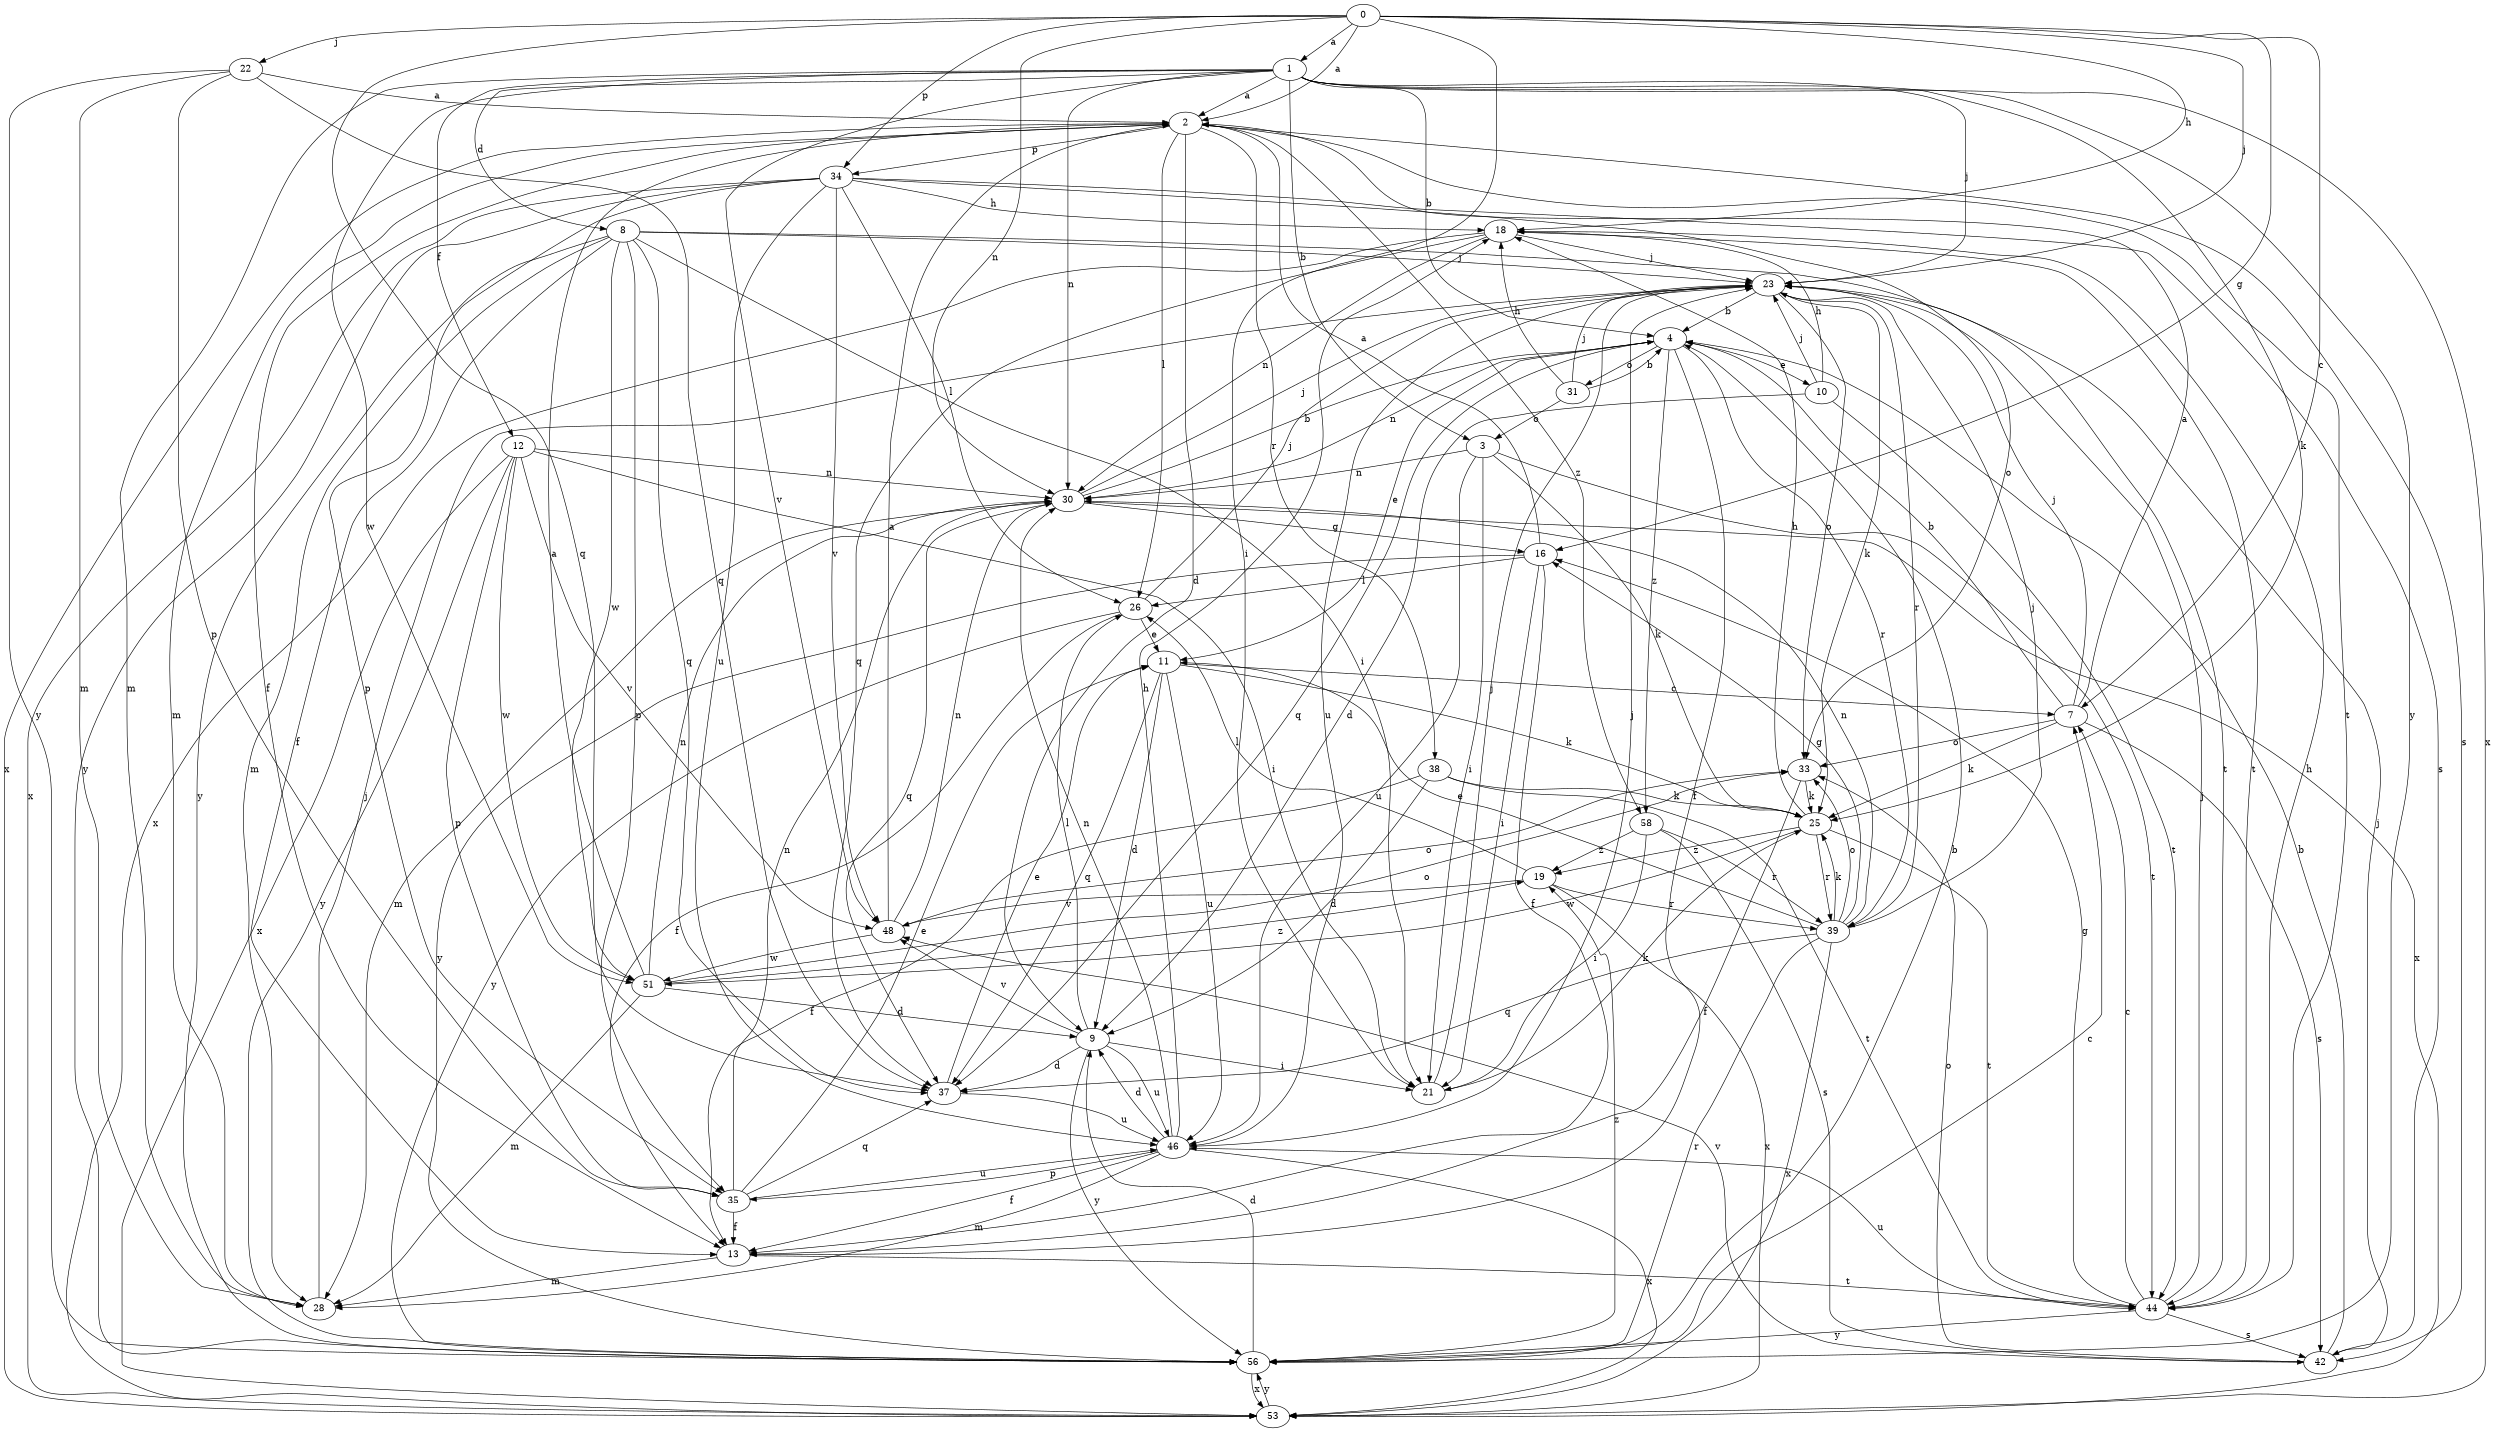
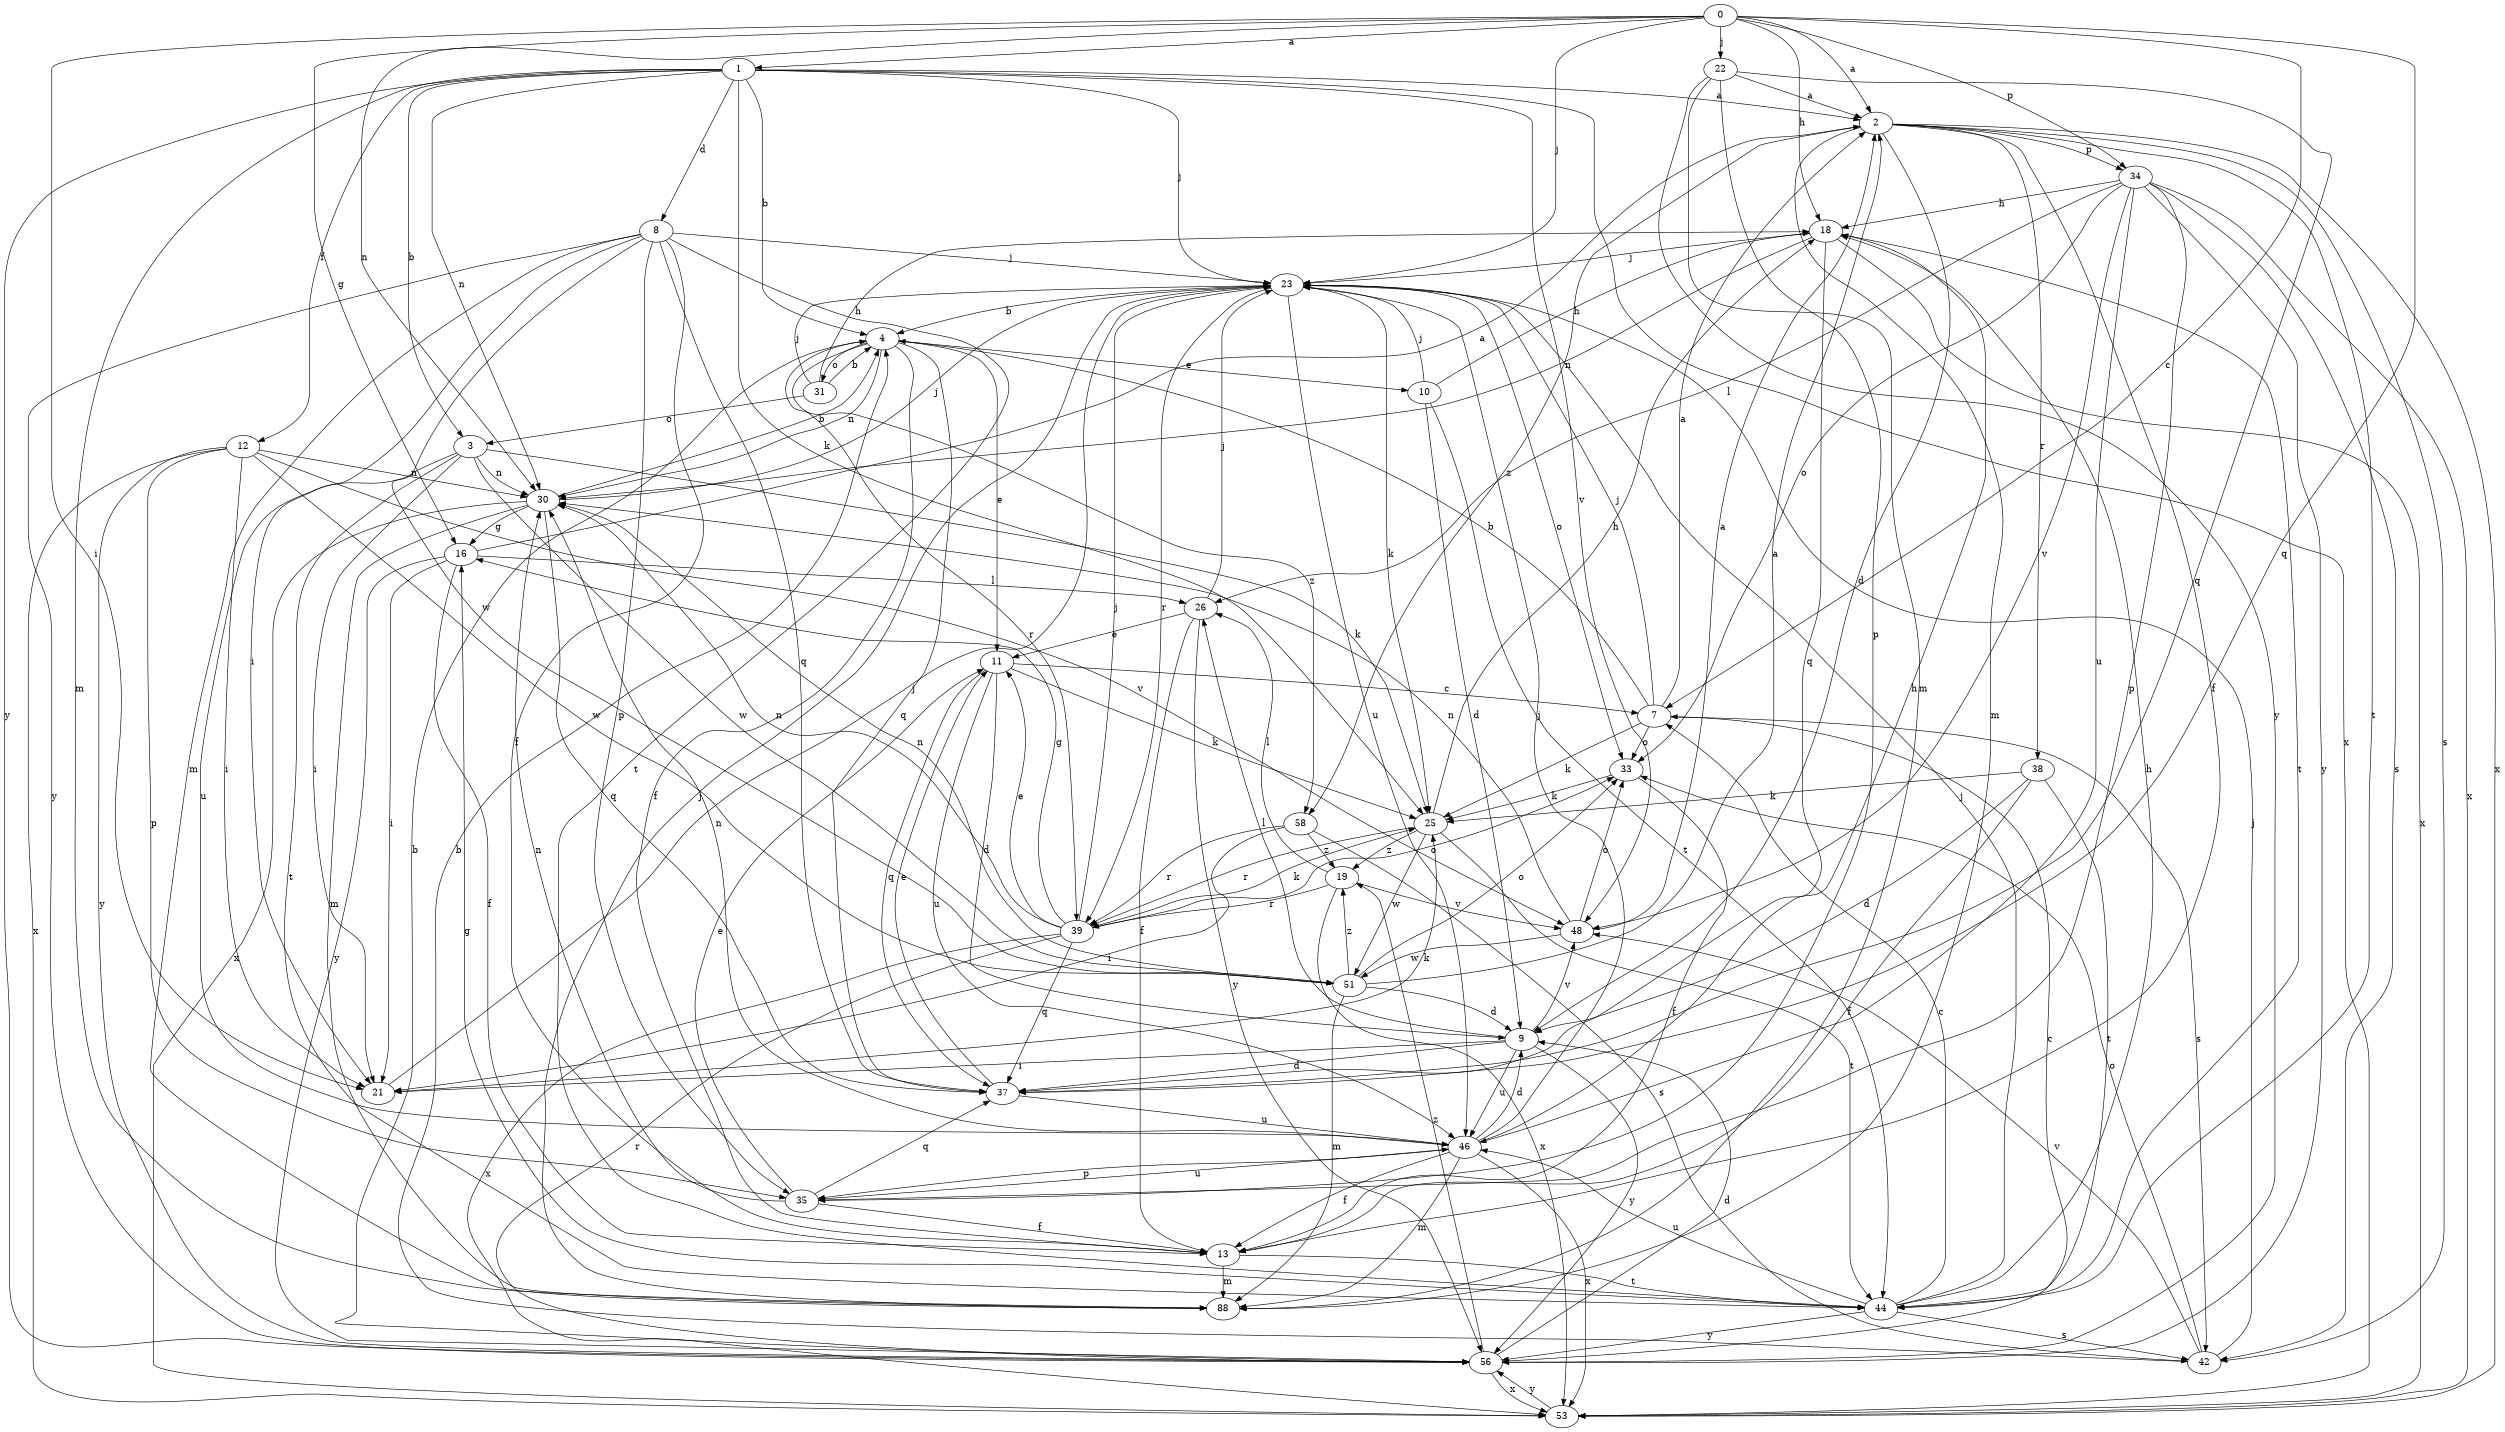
(383, 170) -> (857, 808)
(1162, 361) -> none
(319, 1309) -> (1223, 1309)
